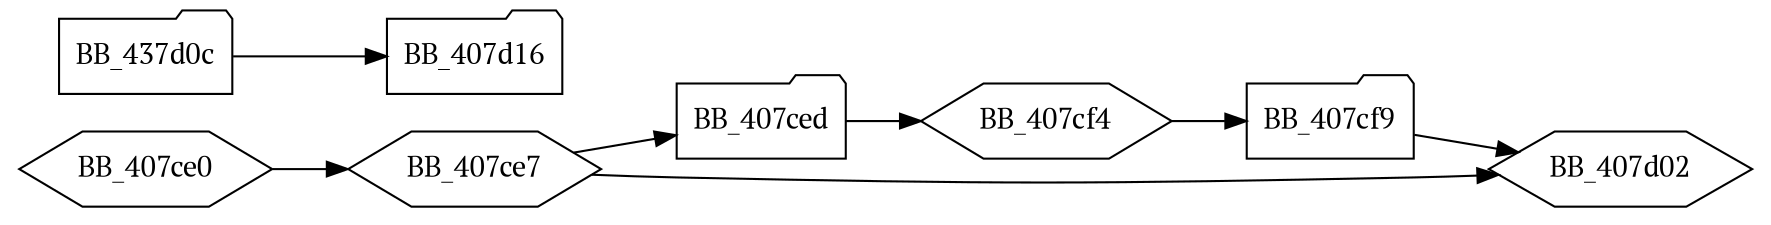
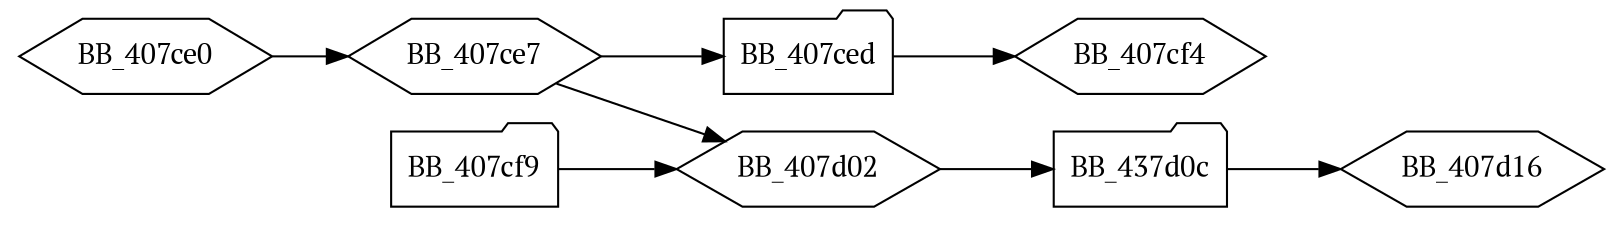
(475, 56) -> (1472, 169)
(1198, 121) -> none
none -> (986, 169)
